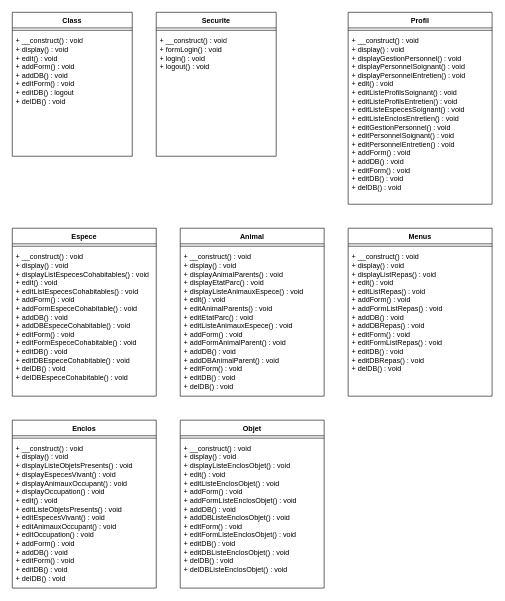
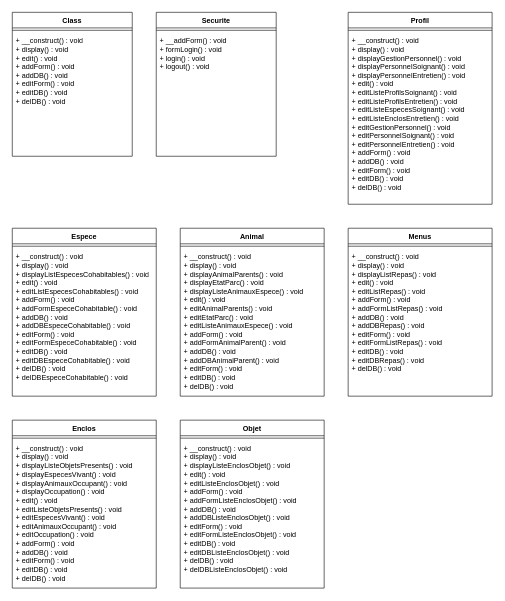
(200, 54) -> (196, 54)
(56, 71) -> (56, 71)
